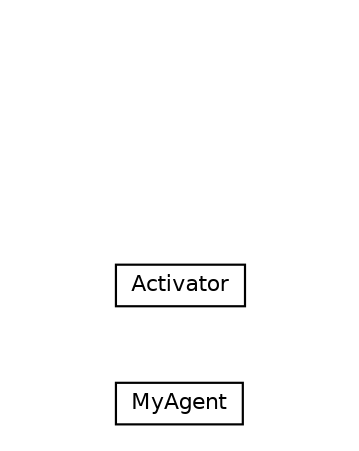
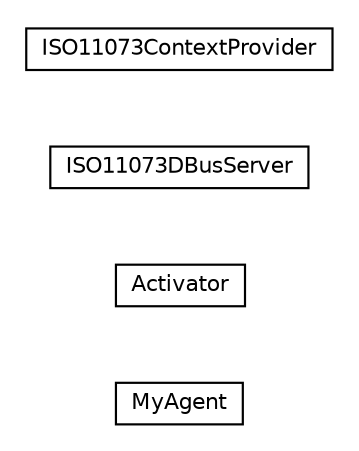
none -> (179, 48)
none -> (179, 166)
